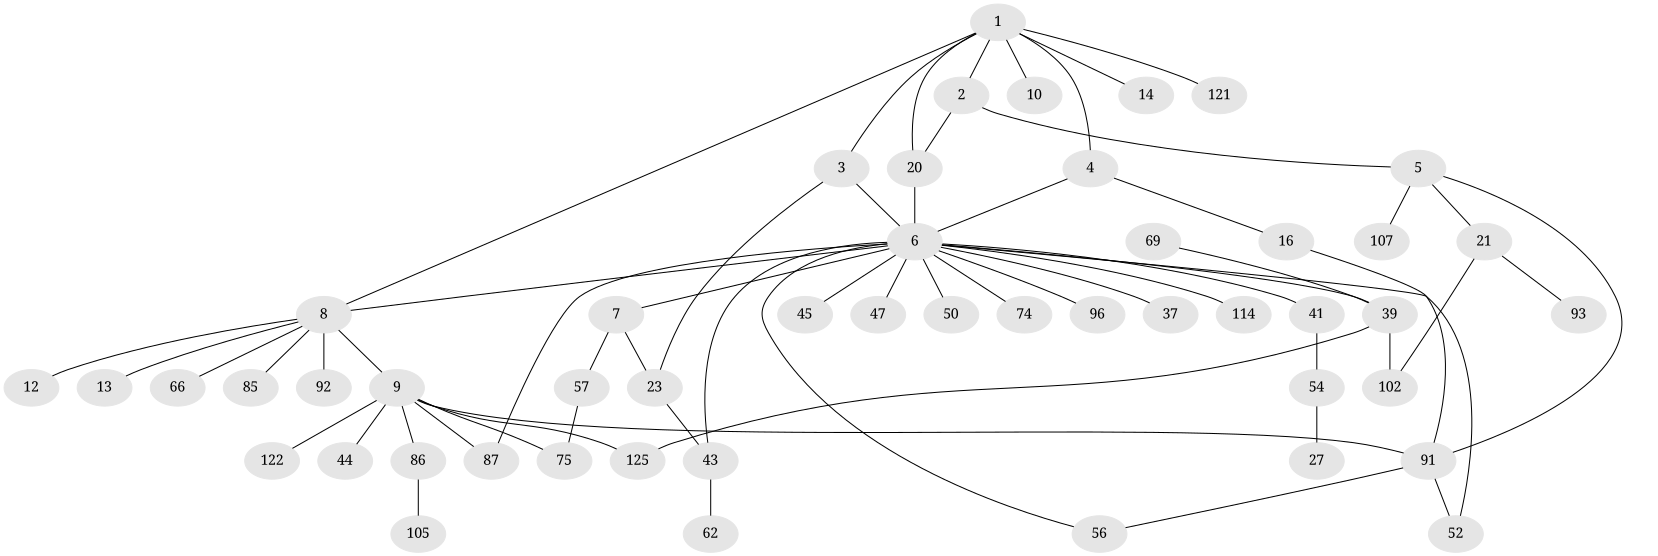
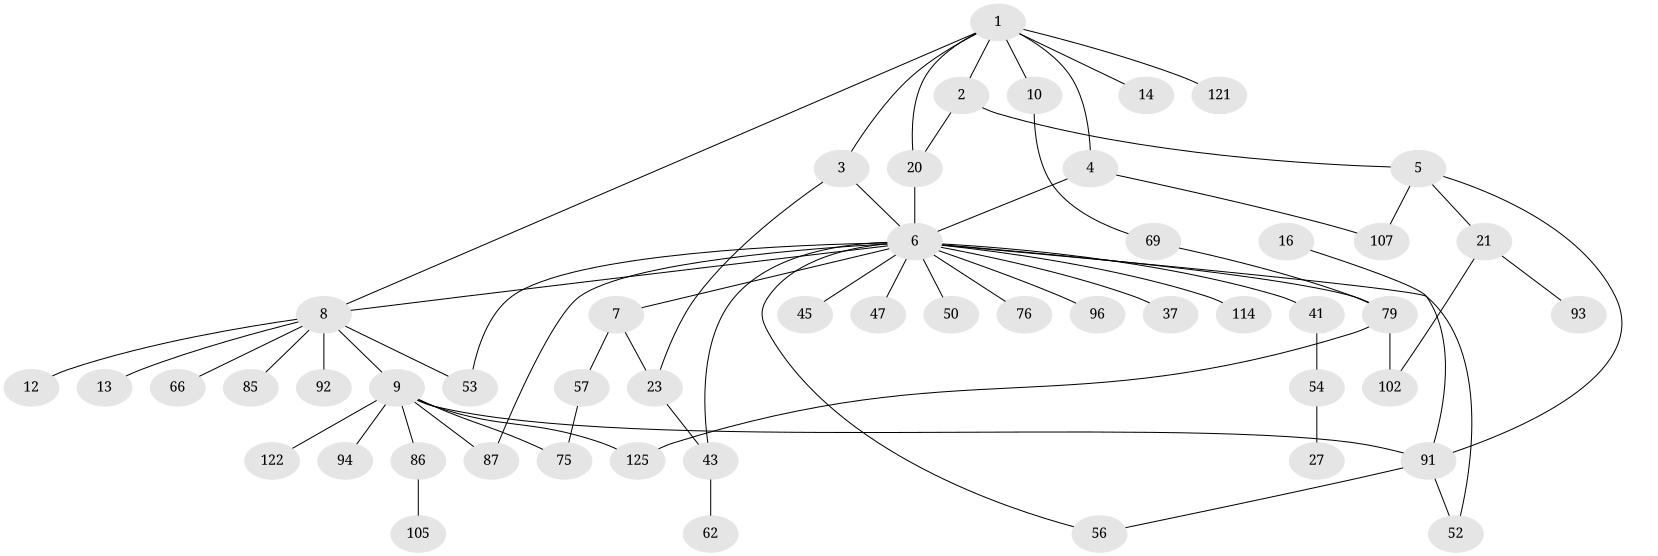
none -> (1058, 192)
(1188, 205) -> (1237, 202)
(1024, 315) -> (1024, 315)
(1390, 315) -> (1390, 315)
none -> (470, 388)
(345, 461) -> (345, 461)
